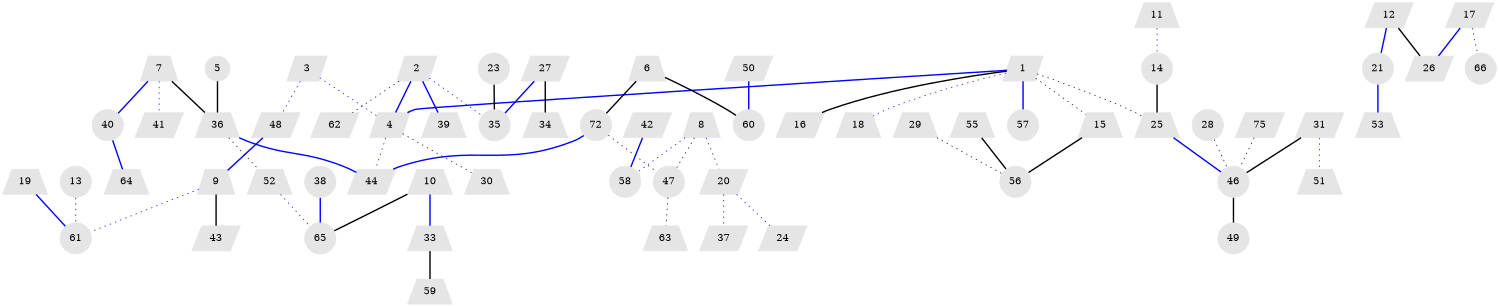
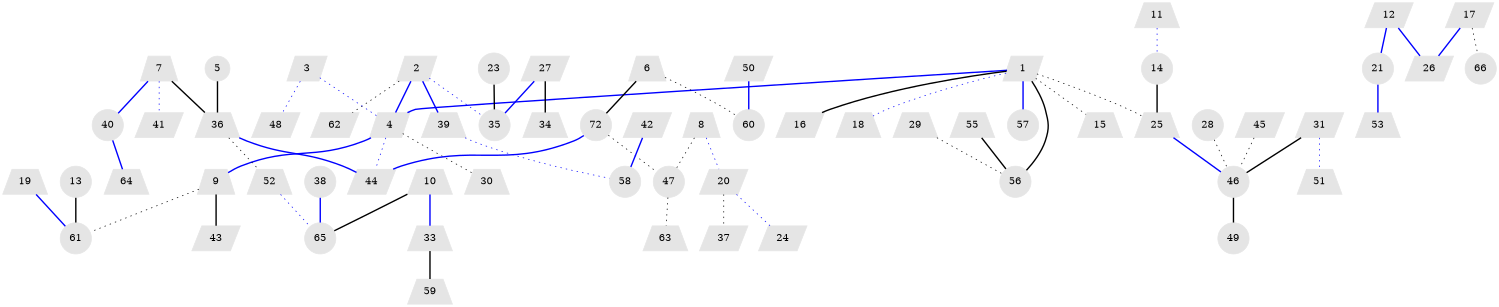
(1409, 42) -> (1409, 42)
(701, 95) -> (701, 95)
(1260, 125) -> (1260, 125)
(248, 152) -> (314, 152)
(661, 155) -> (536, 161)
(1055, 155) -> (1048, 127)
(76, 210) -> (76, 210)
(145, 211) -> (145, 211)
